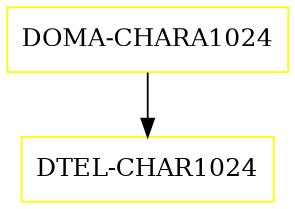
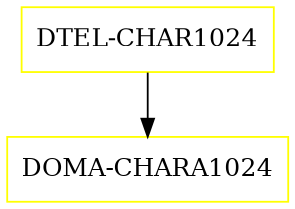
(148, 96) -> (148, 96)
